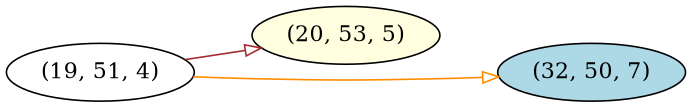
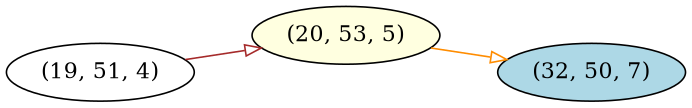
(338, 80) -> (461, 53)
